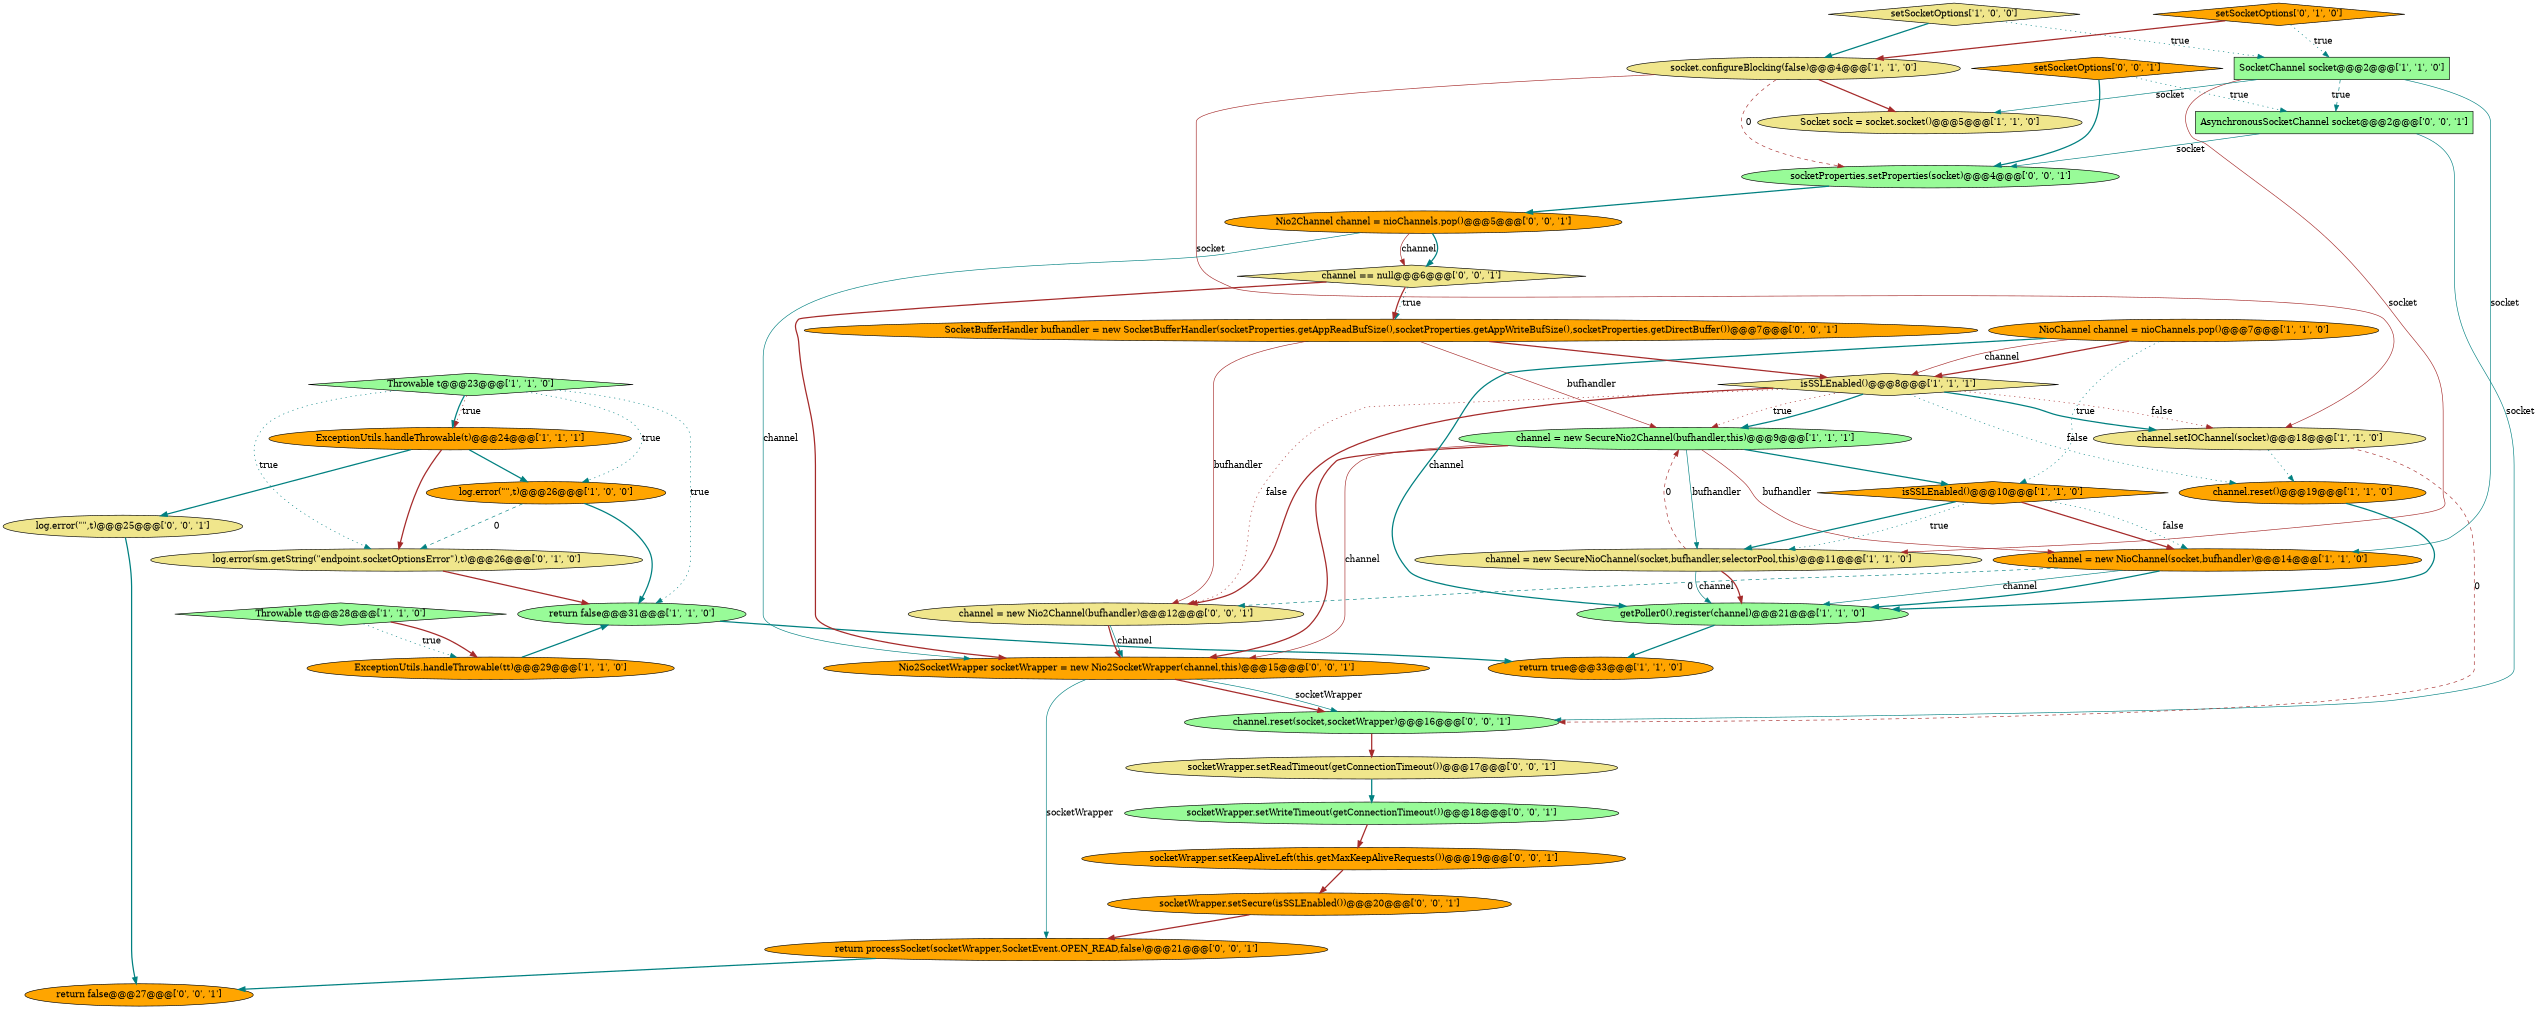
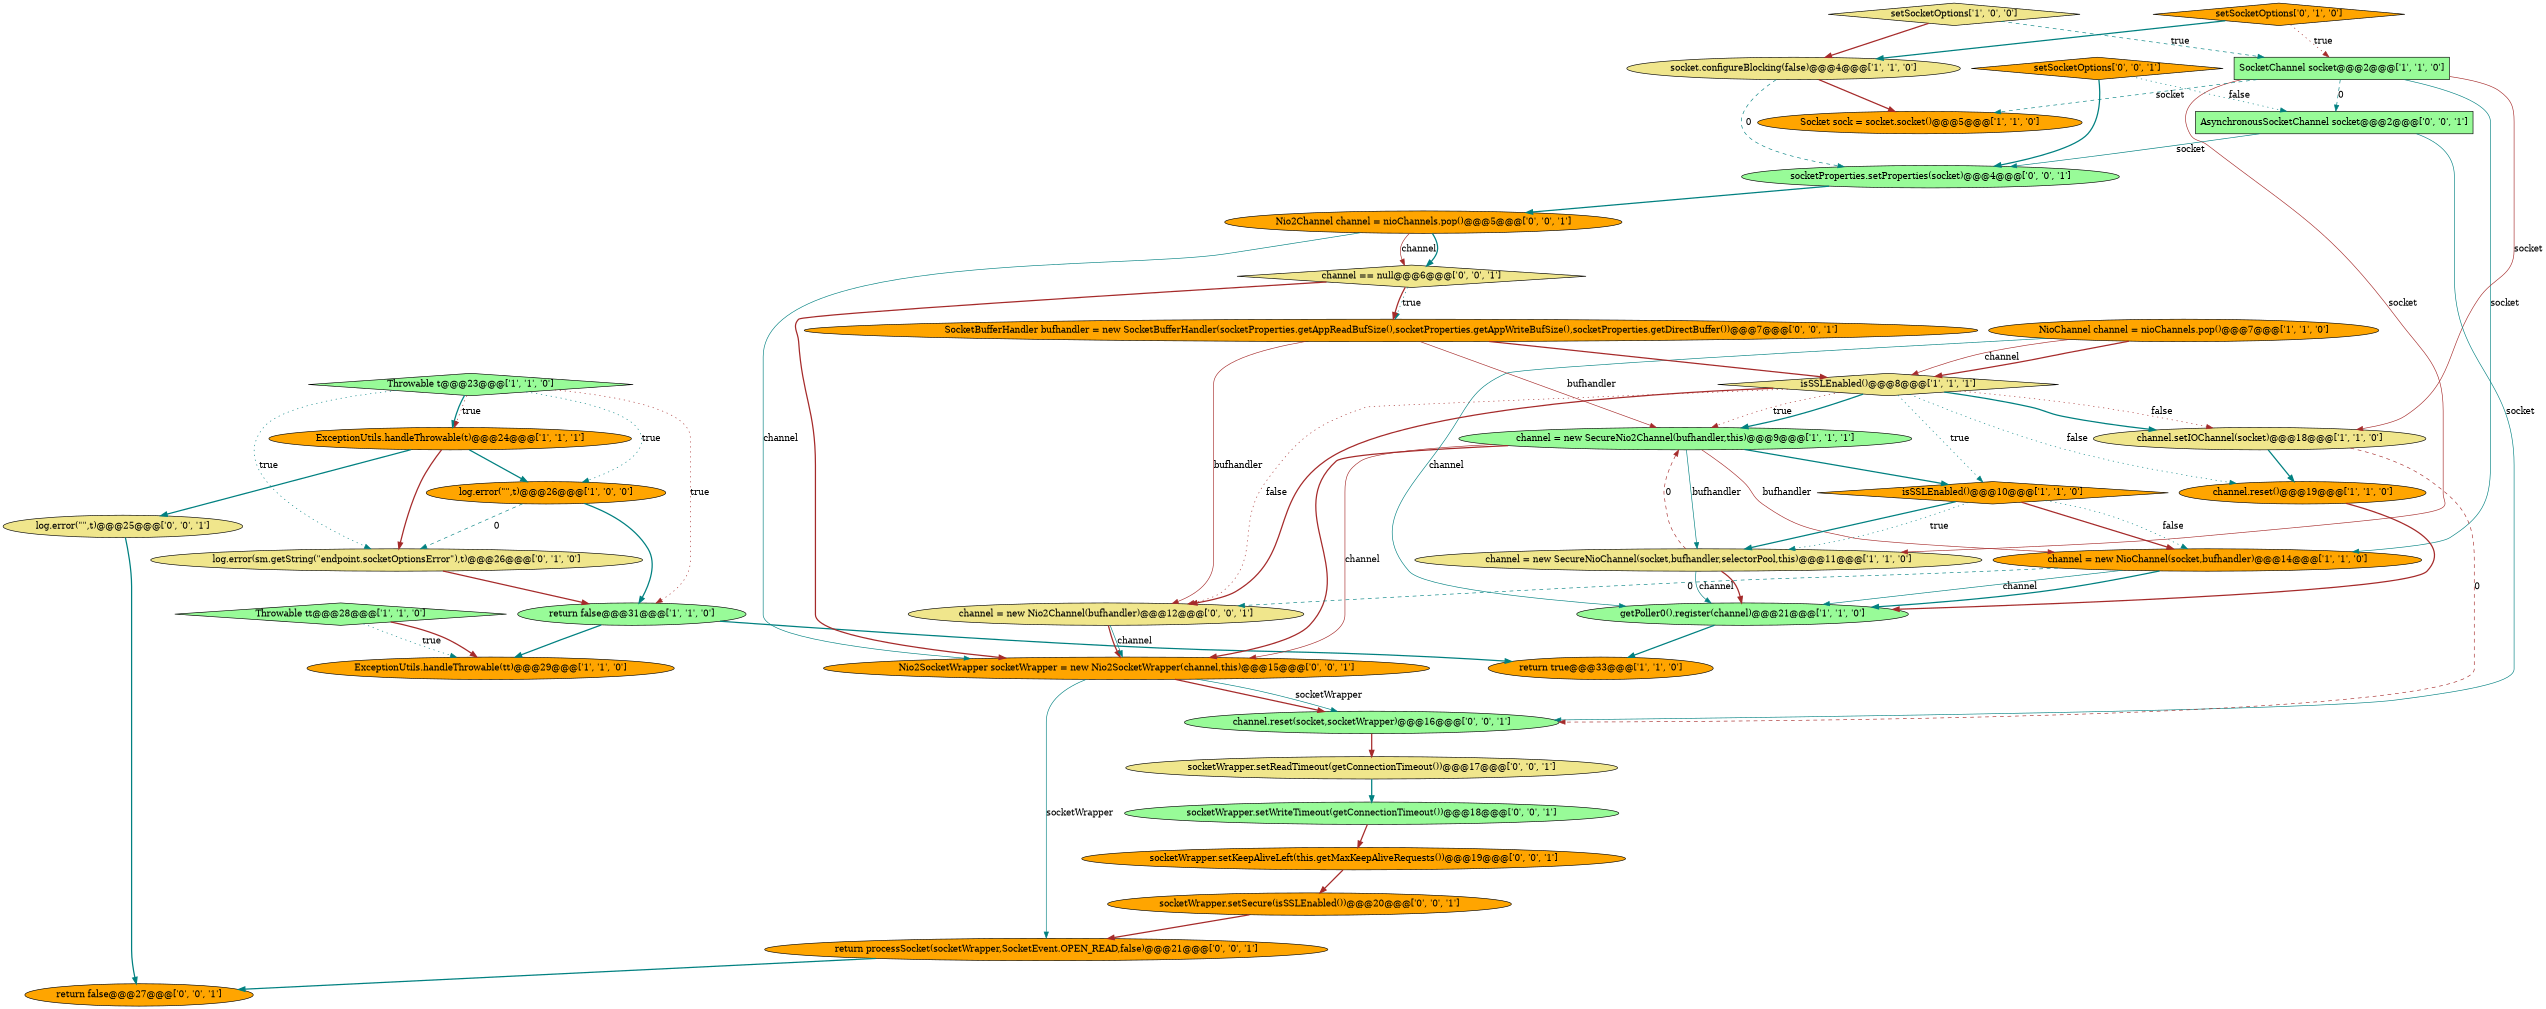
(1880, 39) -> (1880, 39)
(2054, 39) -> (2054, 39)
(2129, 39) -> (2129, 39)
(2307, 39) -> (2307, 39)
(2129, 96) -> (2129, 96)
(2239, 96) -> (2239, 96)
(2341, 96) -> (2341, 96)
(1920, 123) -> (1920, 123)
(1757, 143) -> (1757, 143)
(1566, 297) -> (2511, 265)
(1548, 369) -> (1548, 369)
(2082, 399) -> (1938, 436)
(690, 449) -> (690, 449)
(2279, 463) -> (2279, 463)
(2227, 595) -> (2227, 595)
(562, 643) -> (561, 640)
